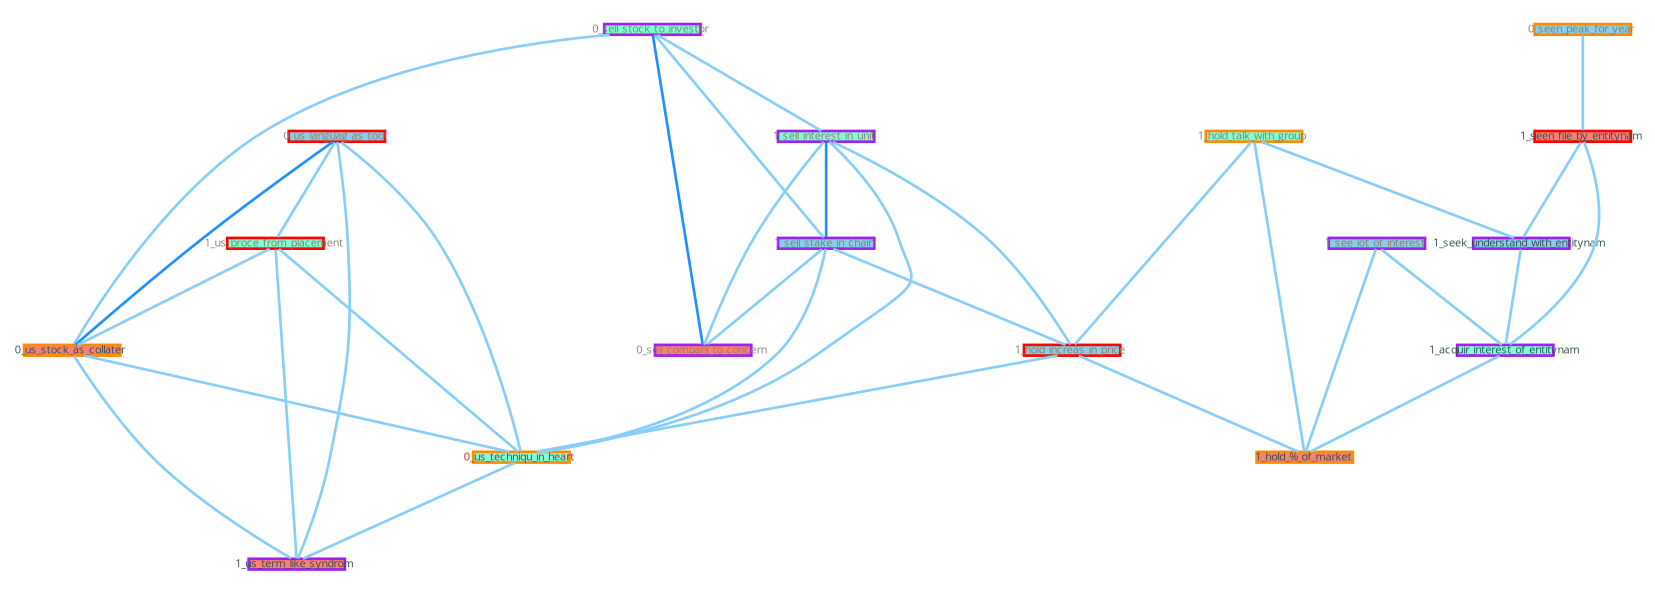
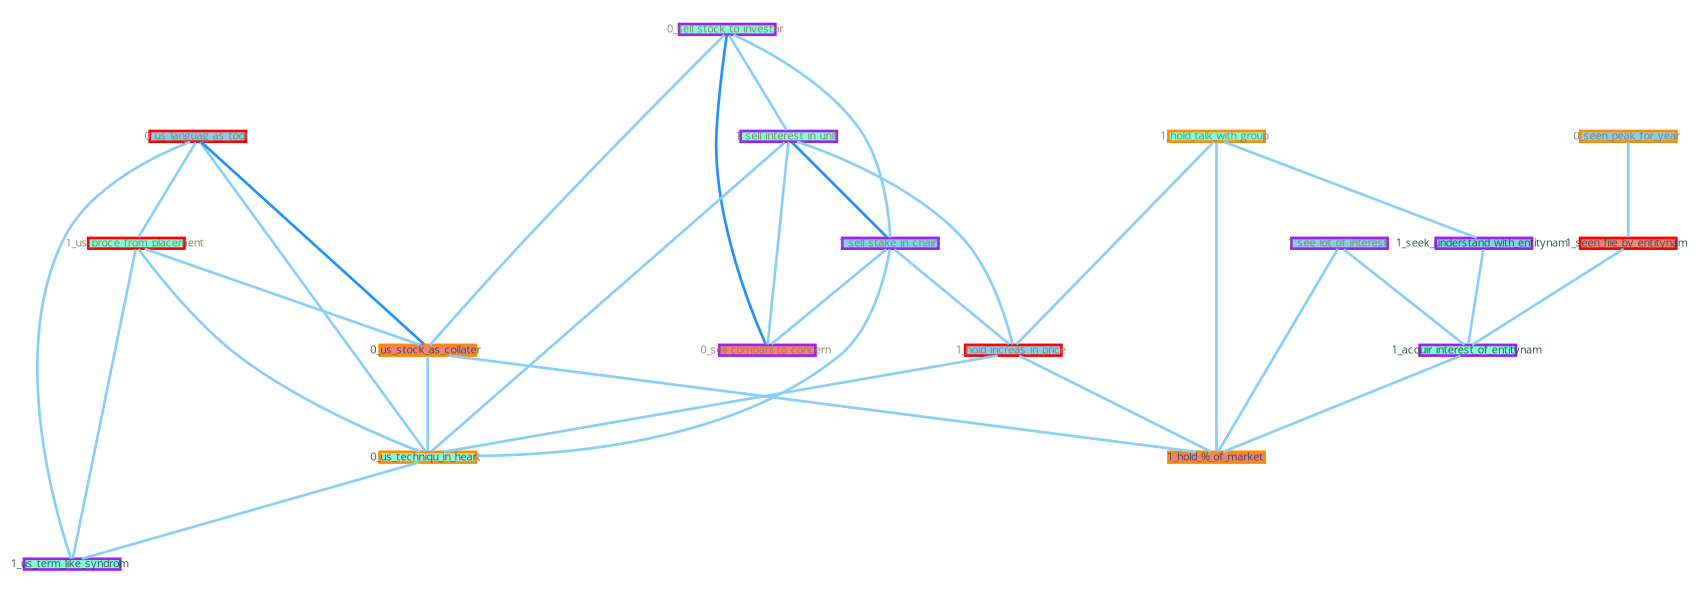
(1552, 190) -> none
(168, 472) -> (822, 404)
(297, 564) -> (72, 564)
